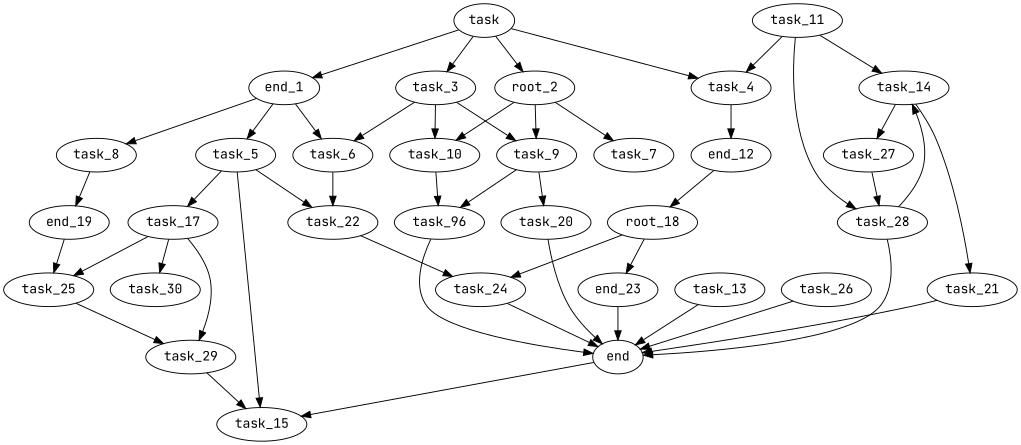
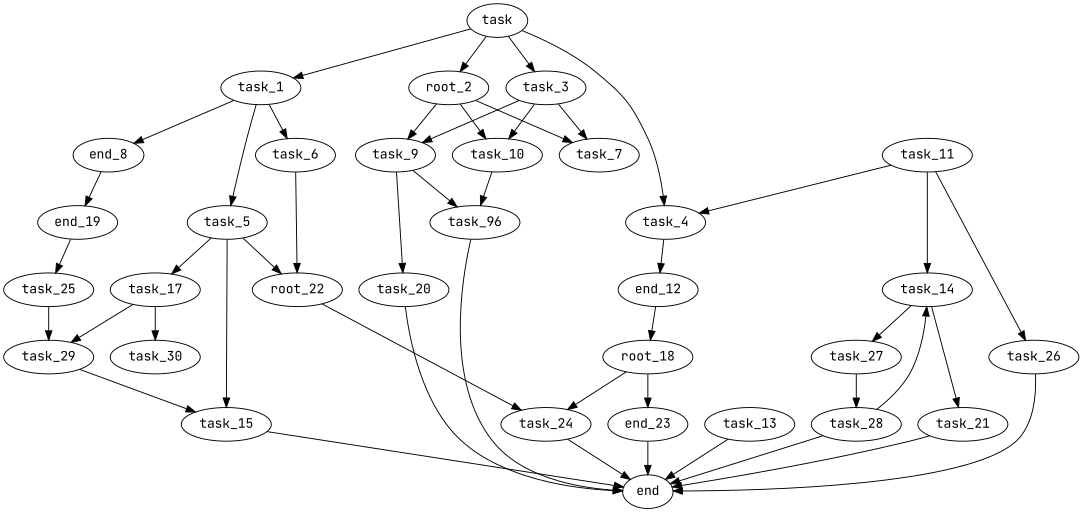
(284, 88) -> (261, 88)
(389, 119) -> (570, 118)
(799, 129) -> (978, 252)
(96, 155) -> (109, 155)
(333, 222) -> (297, 290)
(115, 254) -> none
(452, 388) -> (441, 459)
